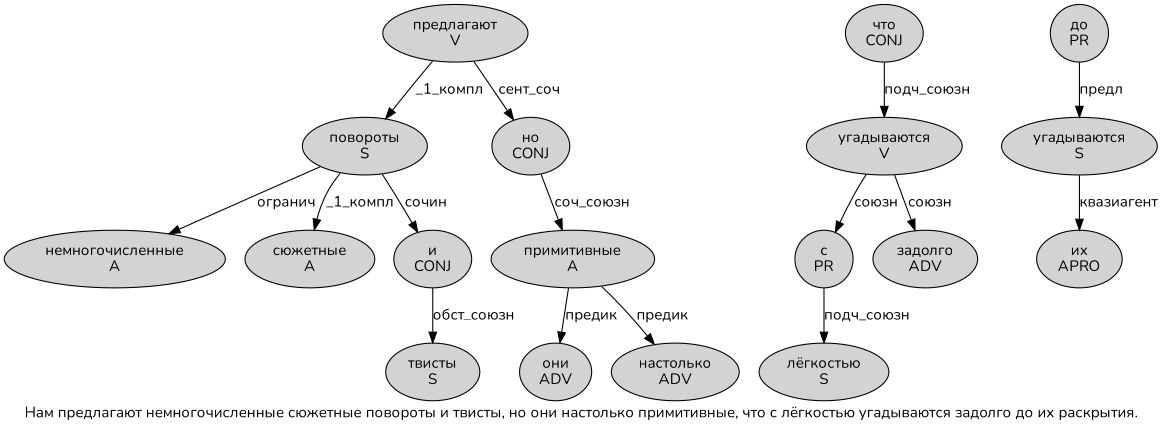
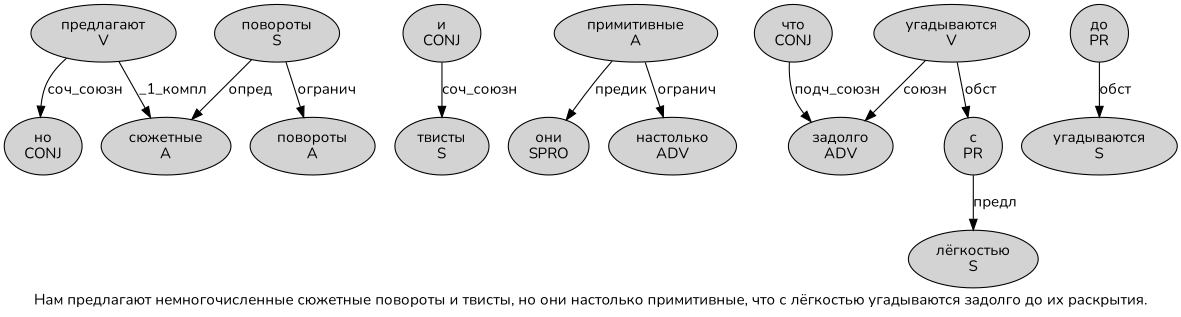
(884, 84) -> (792, 89)
(412, 86) -> (132, 85)
(530, 90) -> (85, 90)
(1101, 90) -> (1116, 90)
(550, 197) -> none
(397, 198) -> none
(361, 203) -> (251, 90)
(876, 203) -> (981, 90)
(115, 259) -> (313, 146)
(1079, 259) -> none
(474, 315) -> (480, 90)
(663, 315) -> (687, 90)
(867, 315) -> (995, 203)
(556, 372) -> (549, 146)
